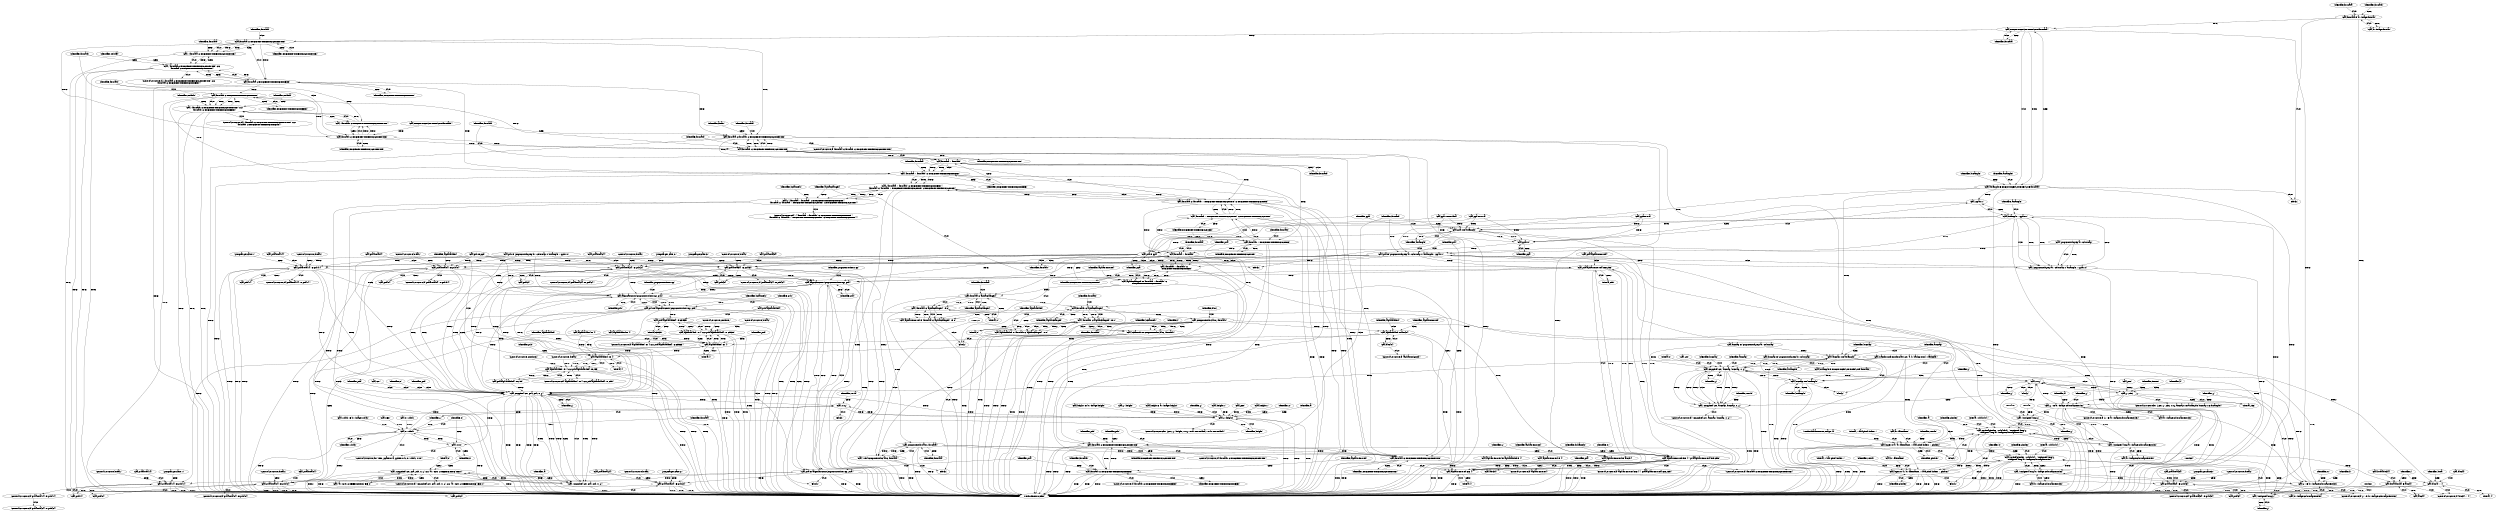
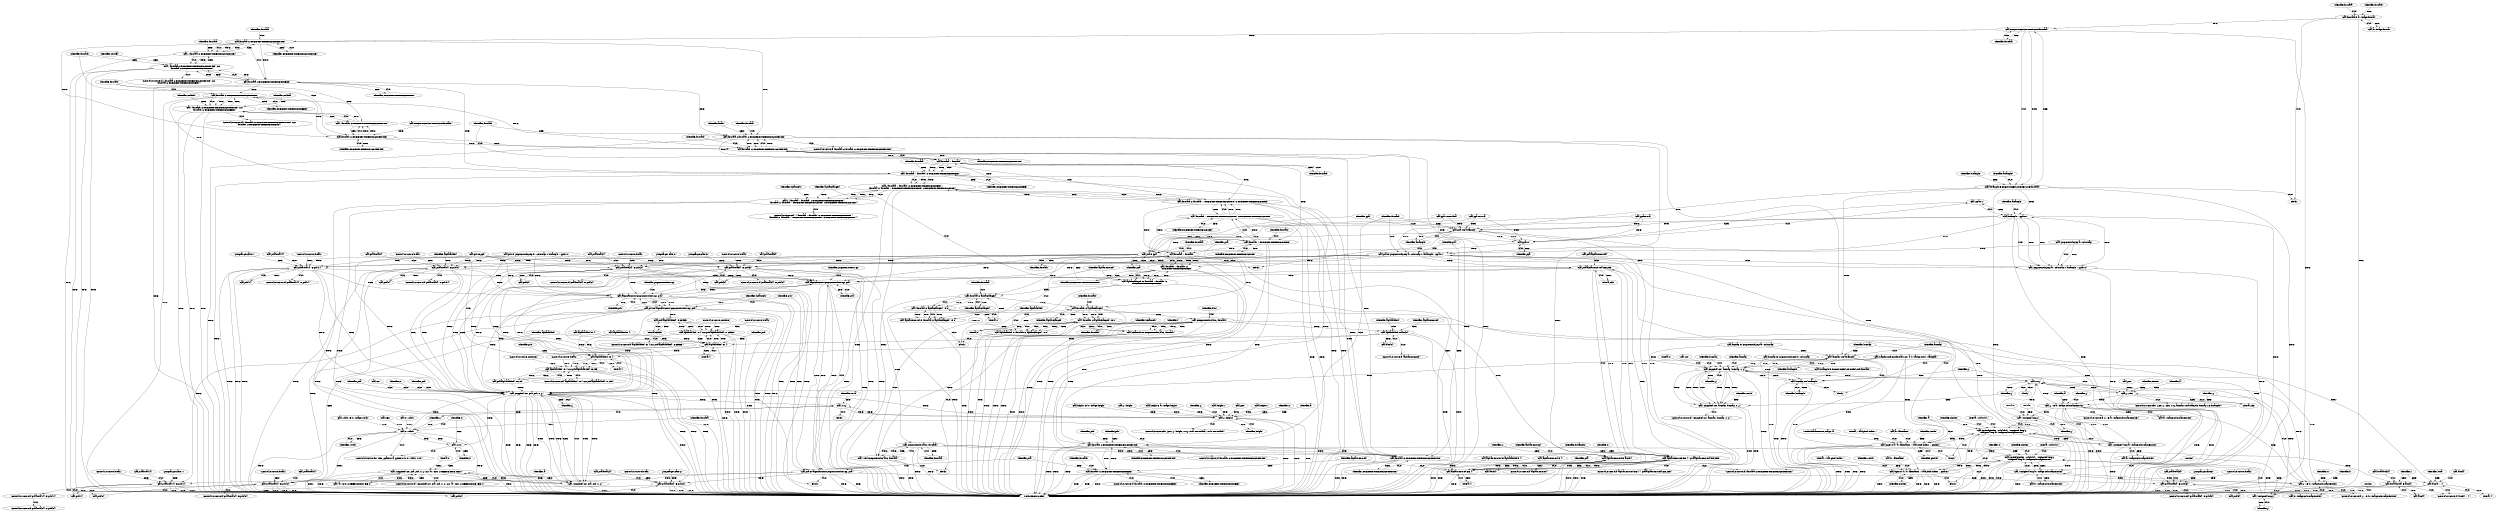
(1987, 192) -> (2029, 201)
(1118, 275) -> (1118, 275)
(769, 308) -> none
(1393, 350) -> (1400, 344)
